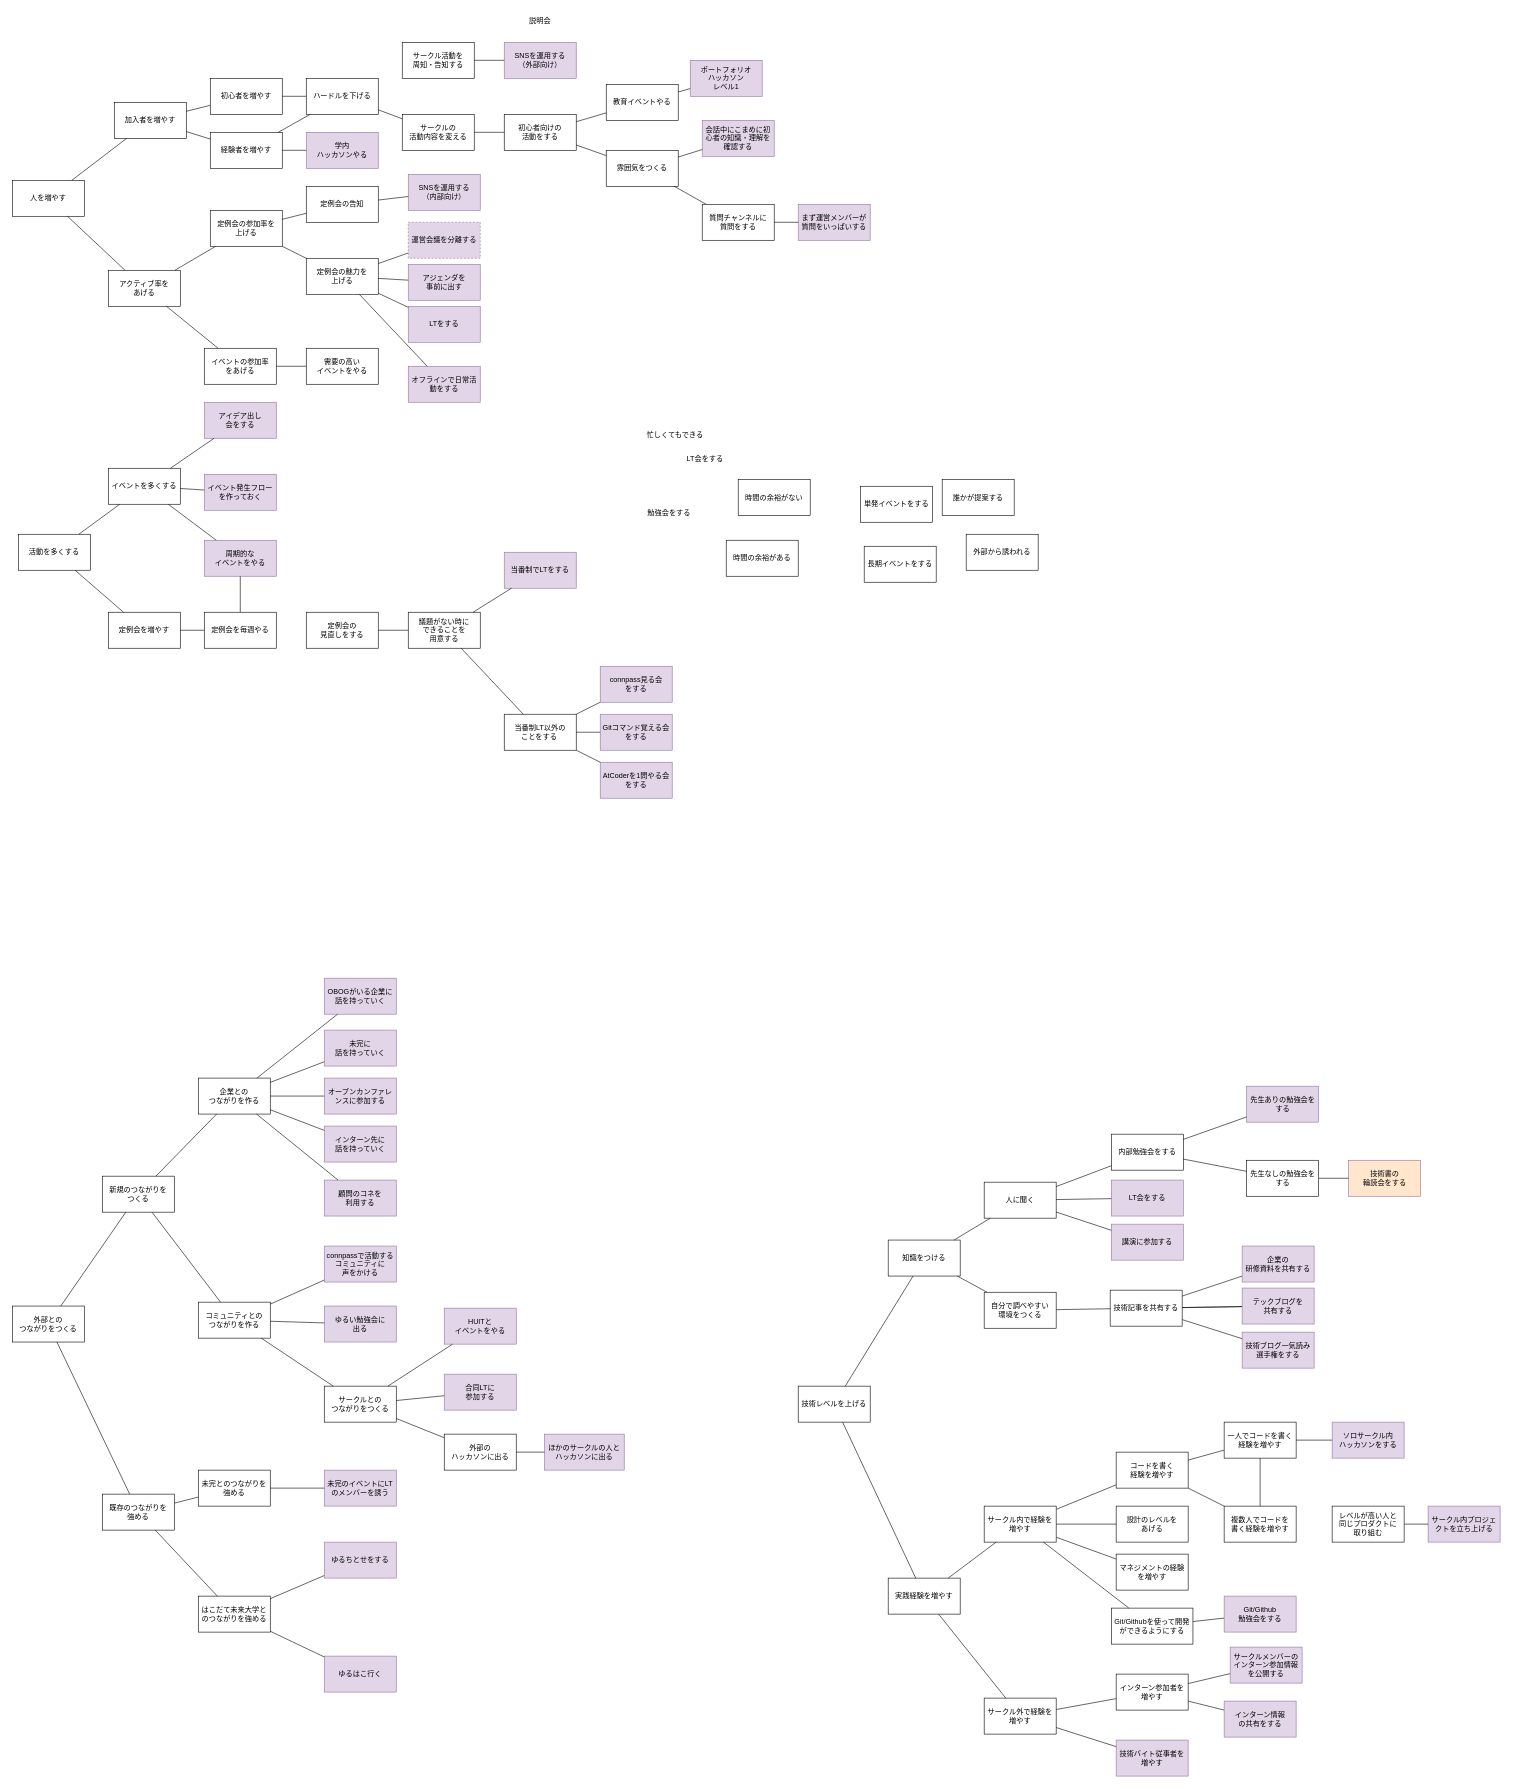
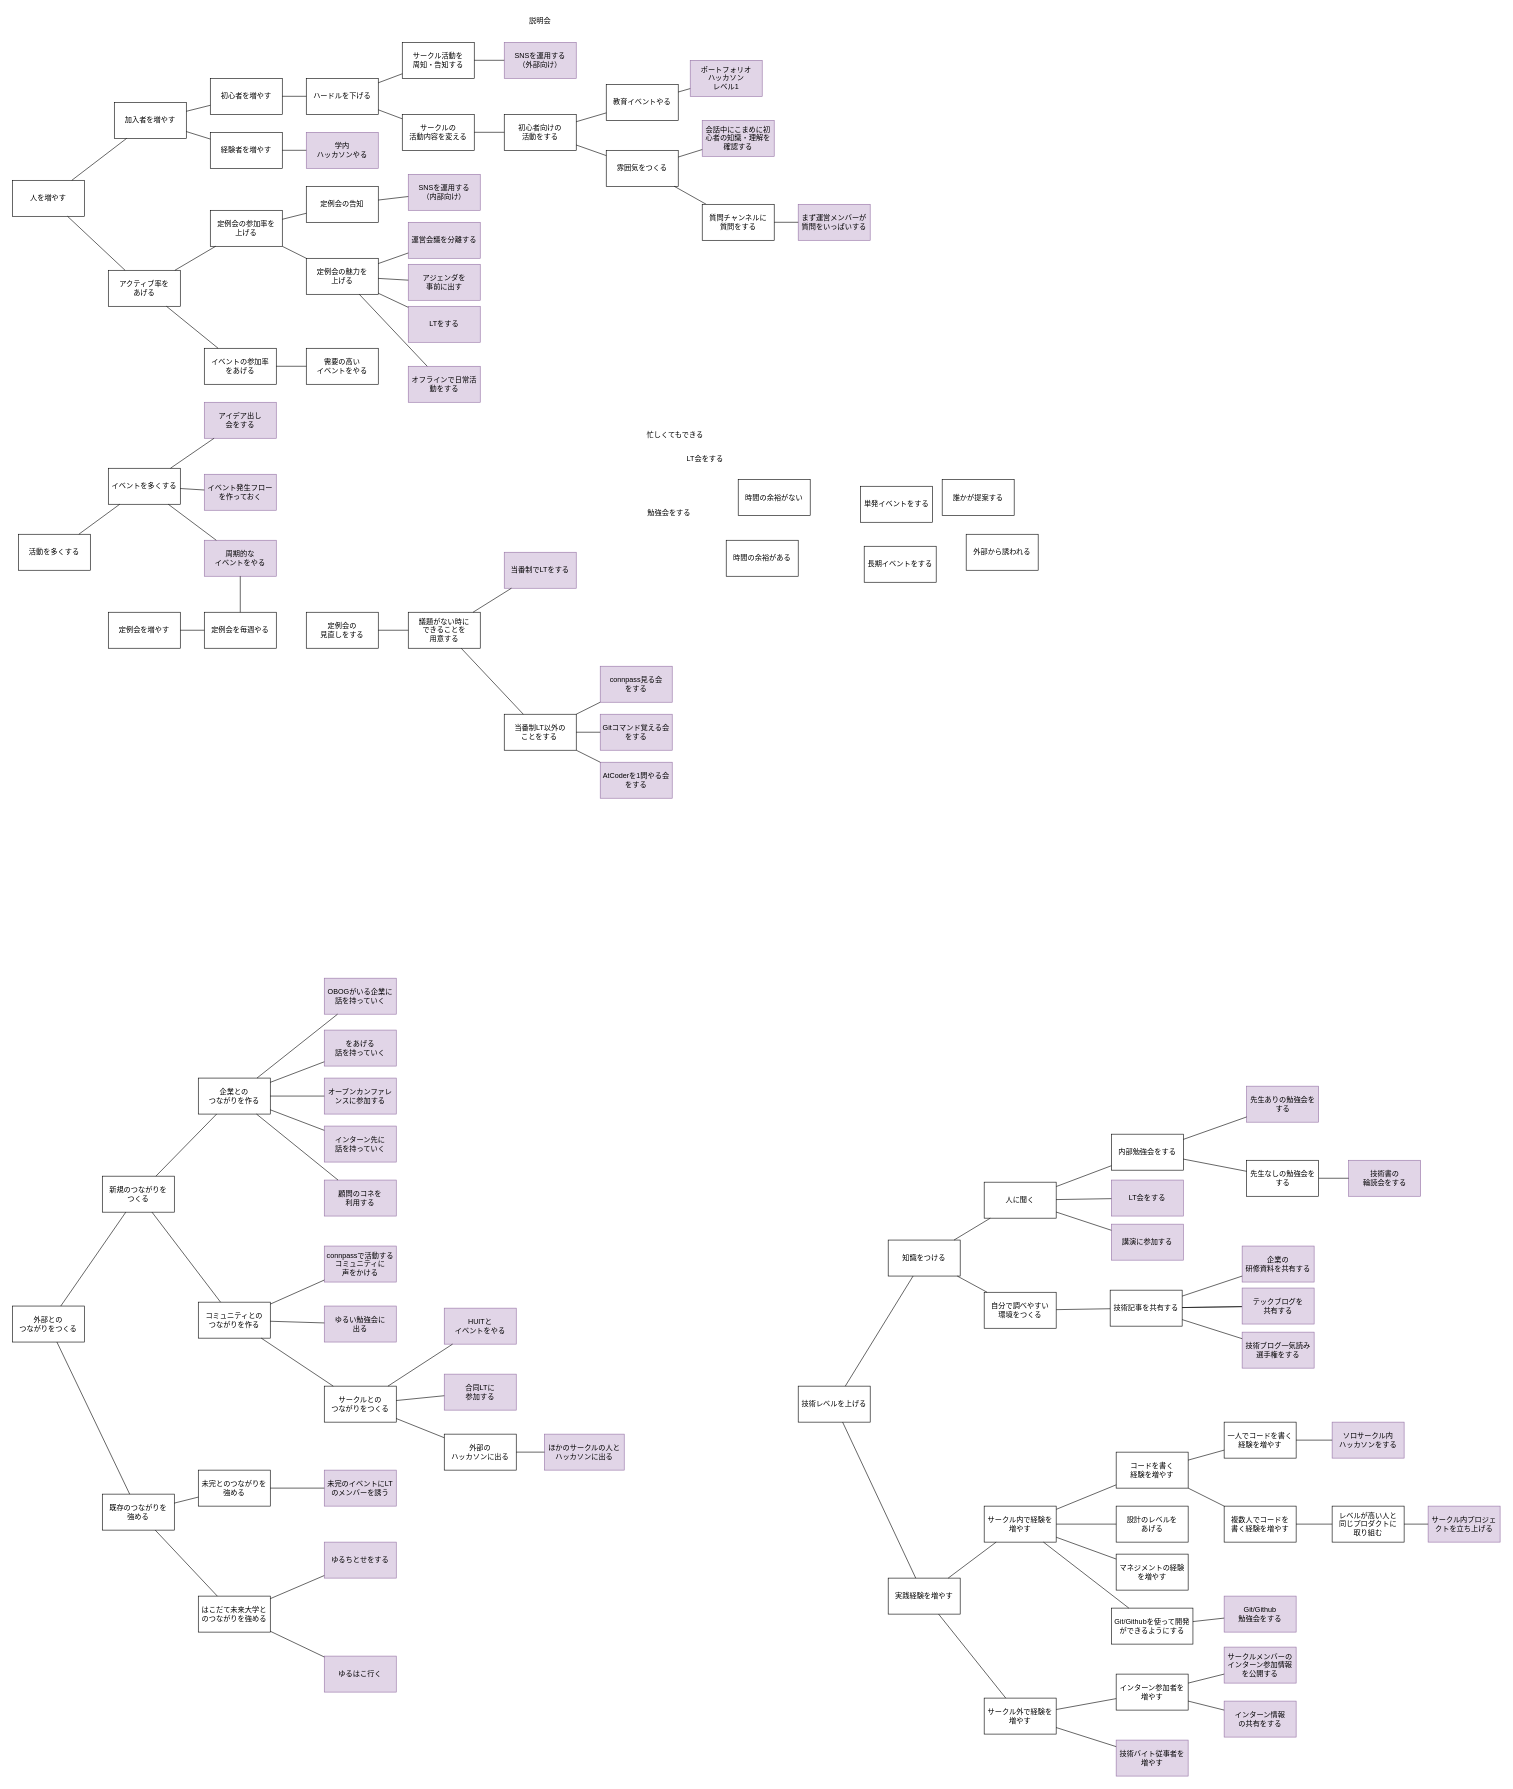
(294, 123) -> (390, 78)
(444, 240) -> (444, 240)
(99, 591) -> none
(360, 1049) -> (360, 1049)
(1385, 1178) -> (1385, 1178)
(1260, 1482) -> (1314, 1524)
(1266, 1665) -> (1260, 1665)
